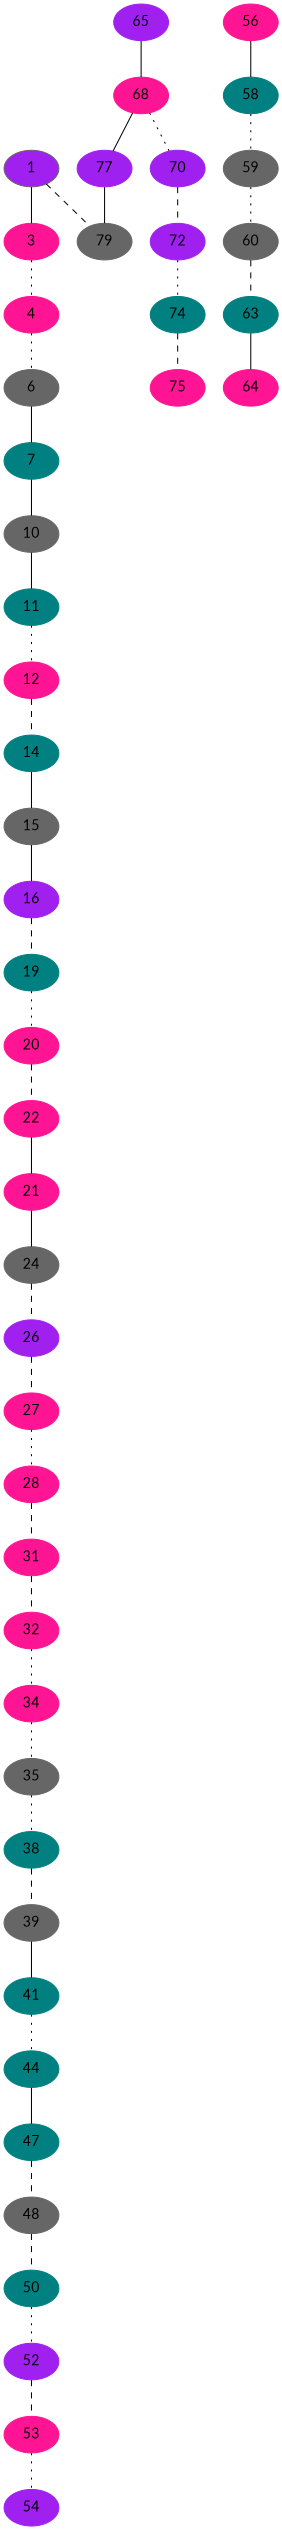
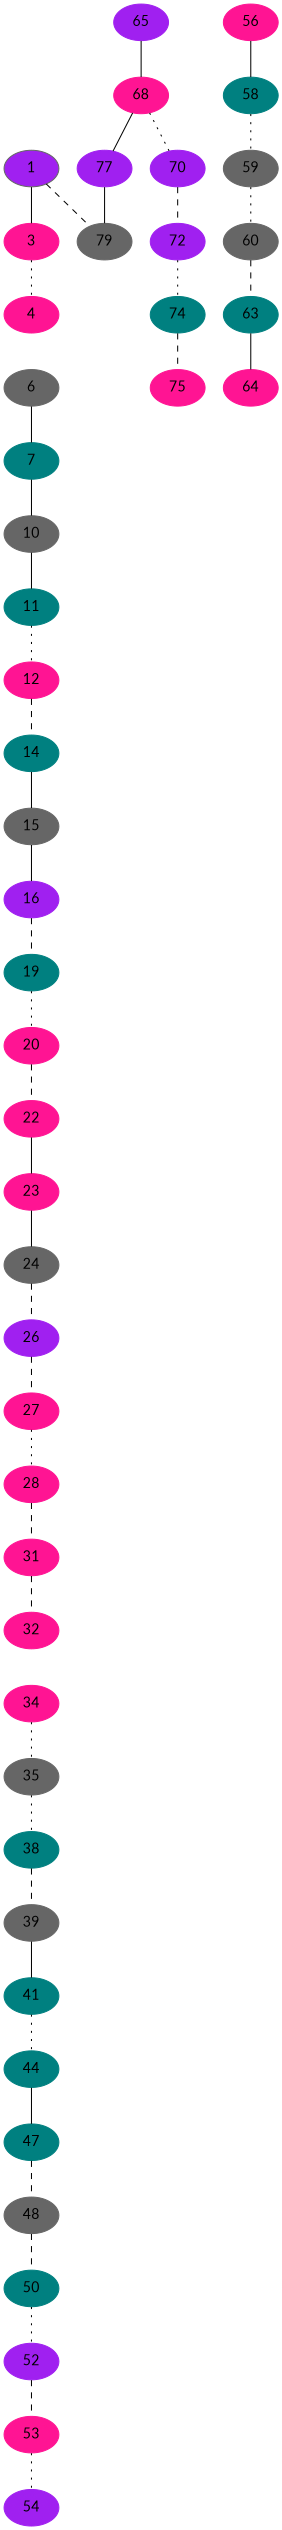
(31, 351) -> none
(31, 1192) -> (31, 1192)
(31, 1667) -> none
